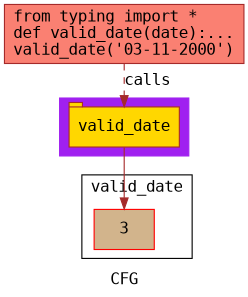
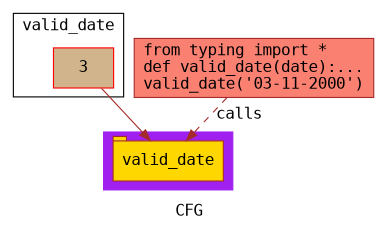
(124, 168) -> (122, 110)
